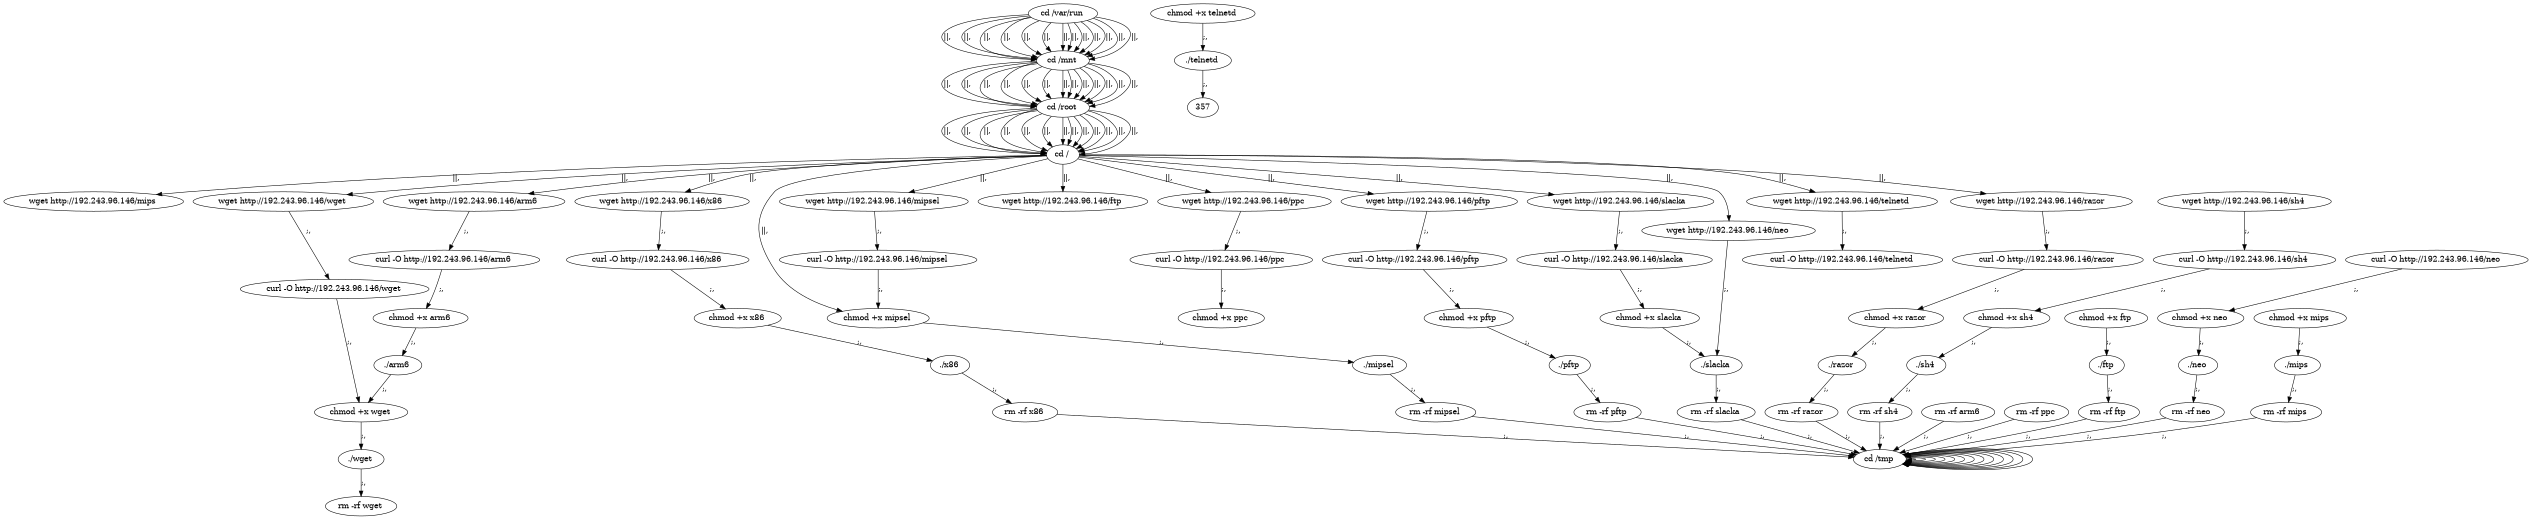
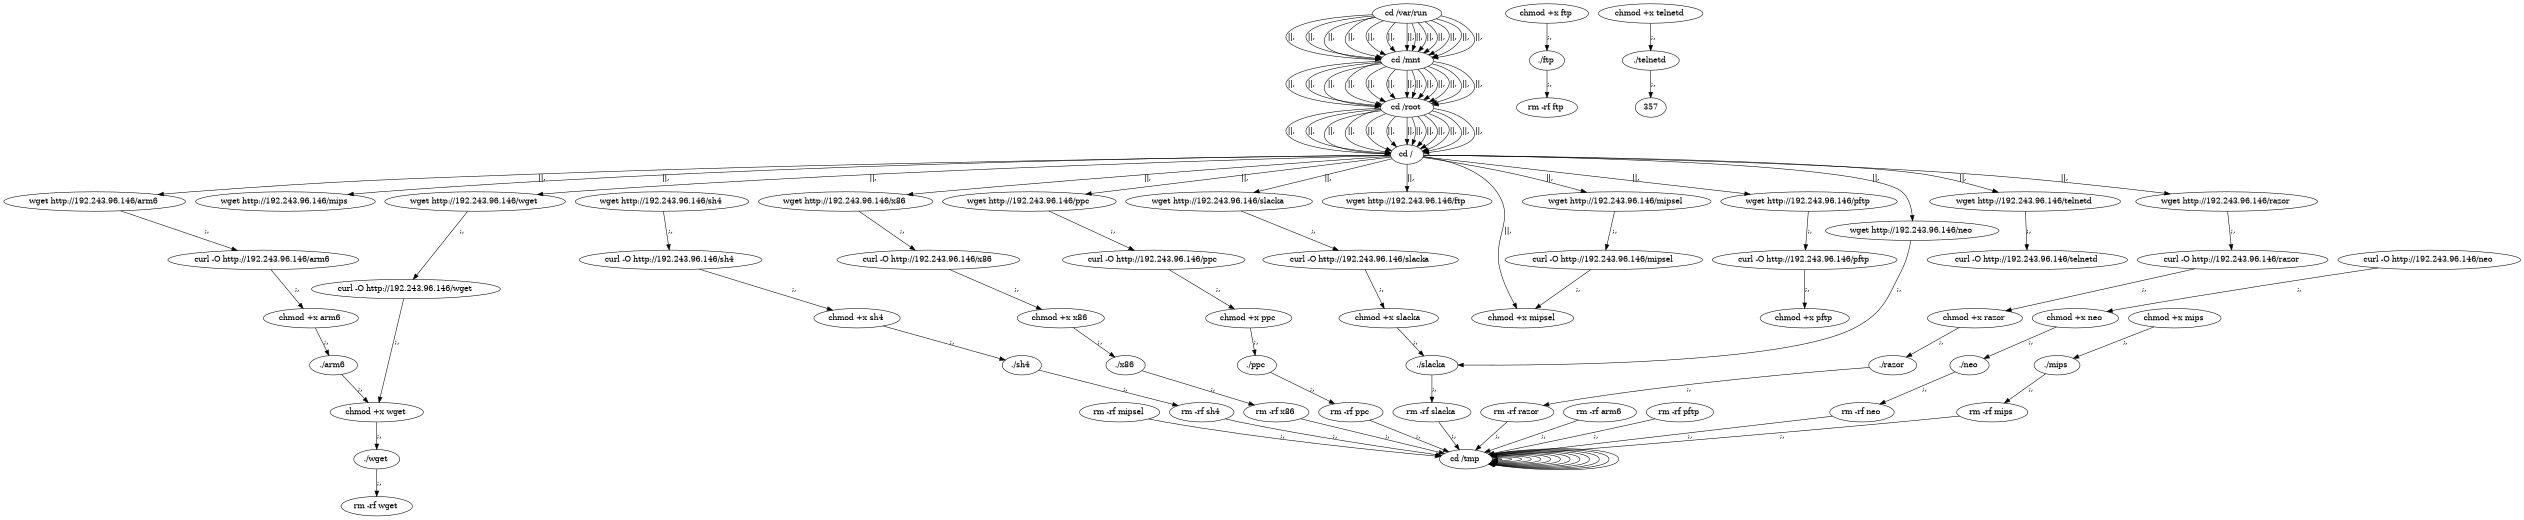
none -> (1257, 365)
(1380, 365) -> none
(1570, 365) -> none
(1998, 438) -> none
